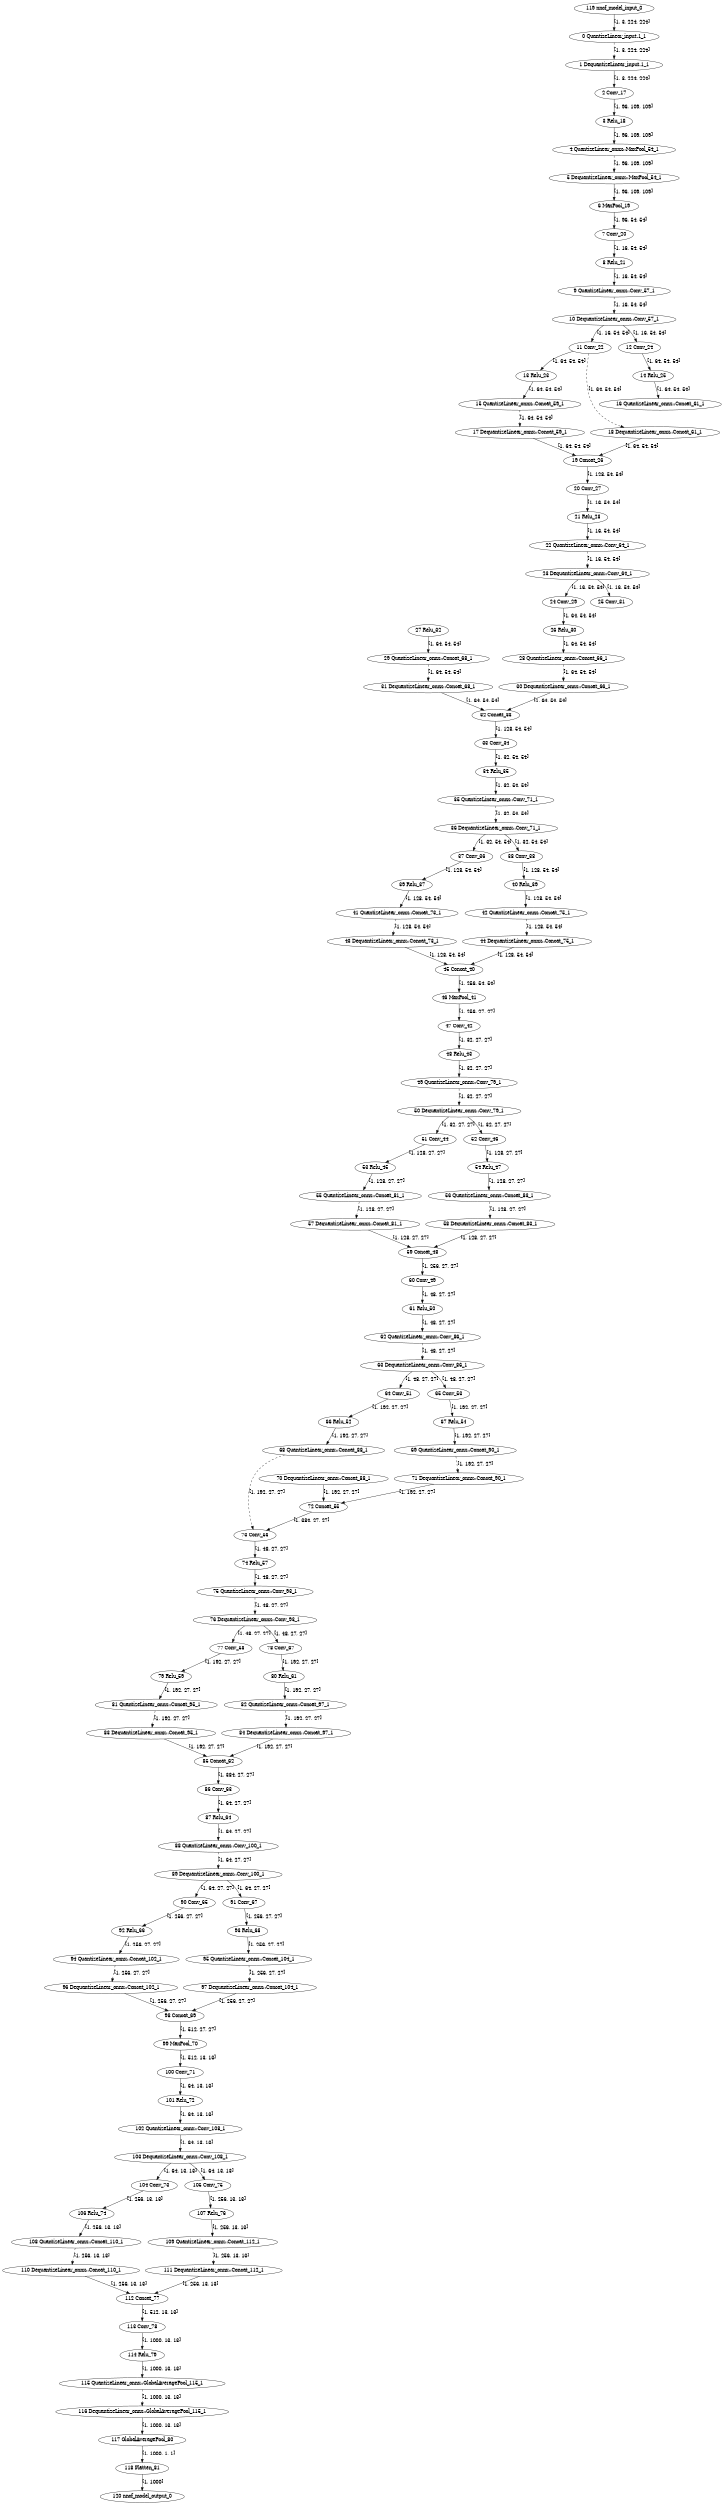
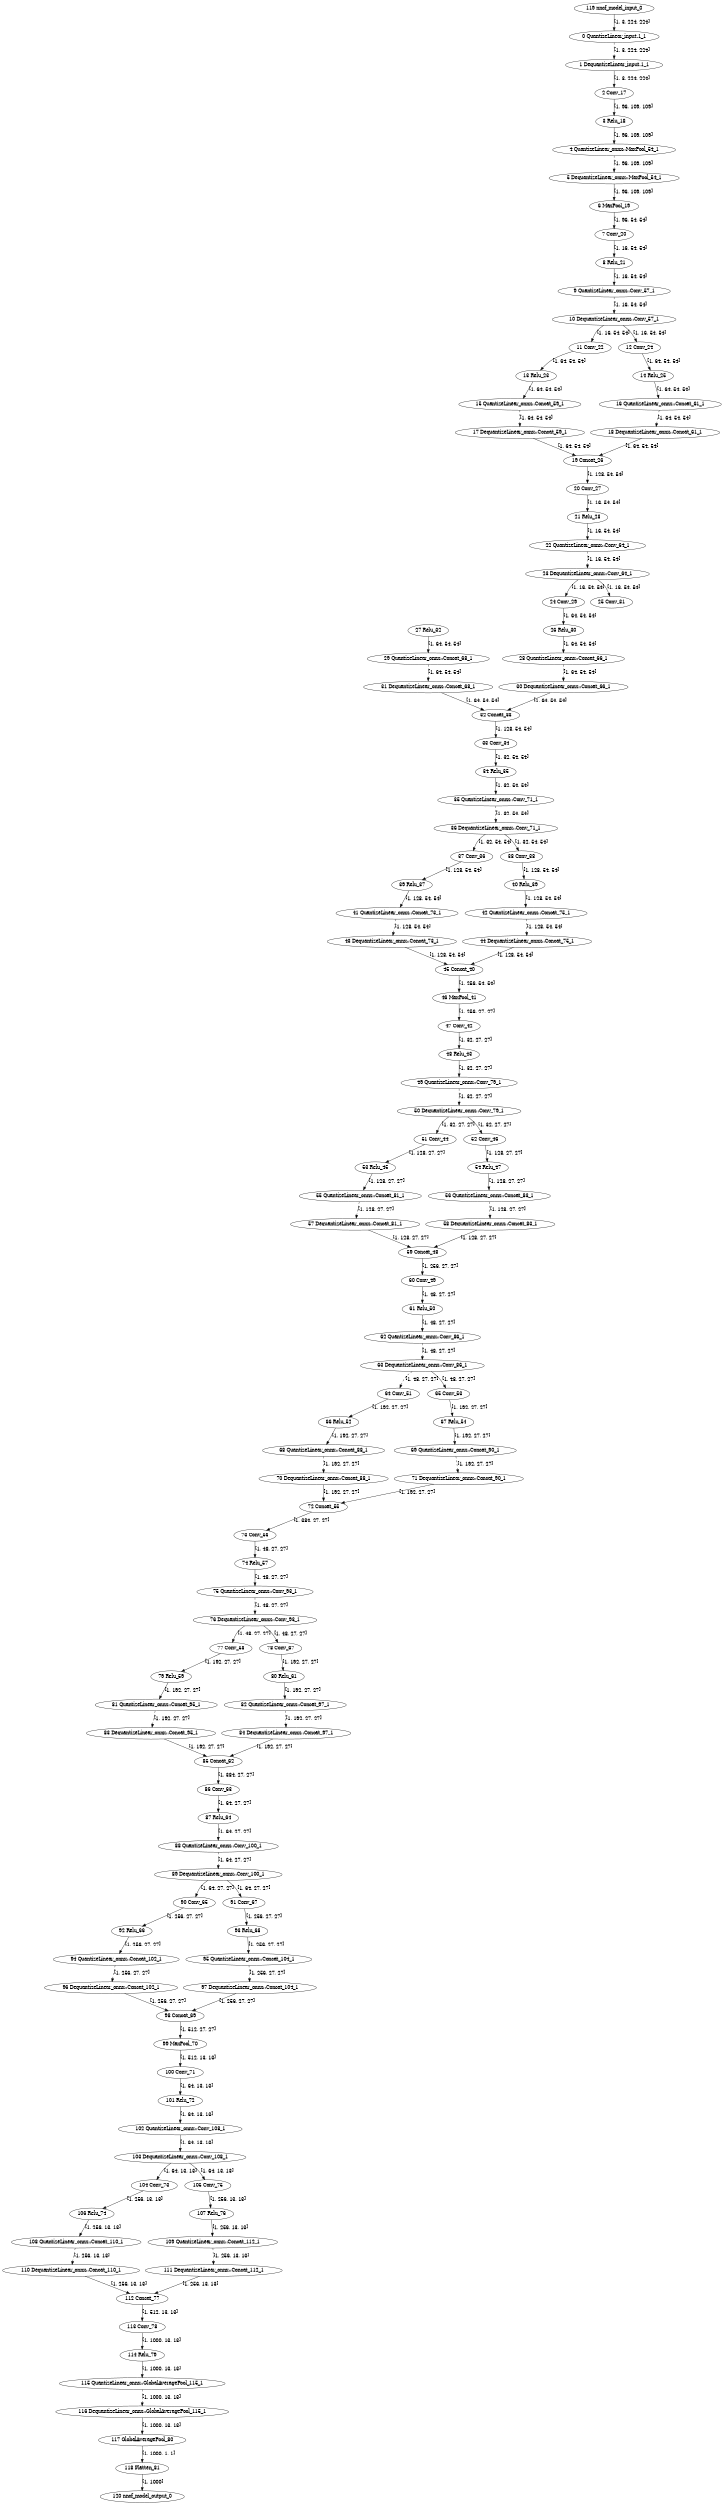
(590, 397) -> (658, 417)
(406, 1377) -> (406, 1377)
(251, 1482) -> (324, 1463)
